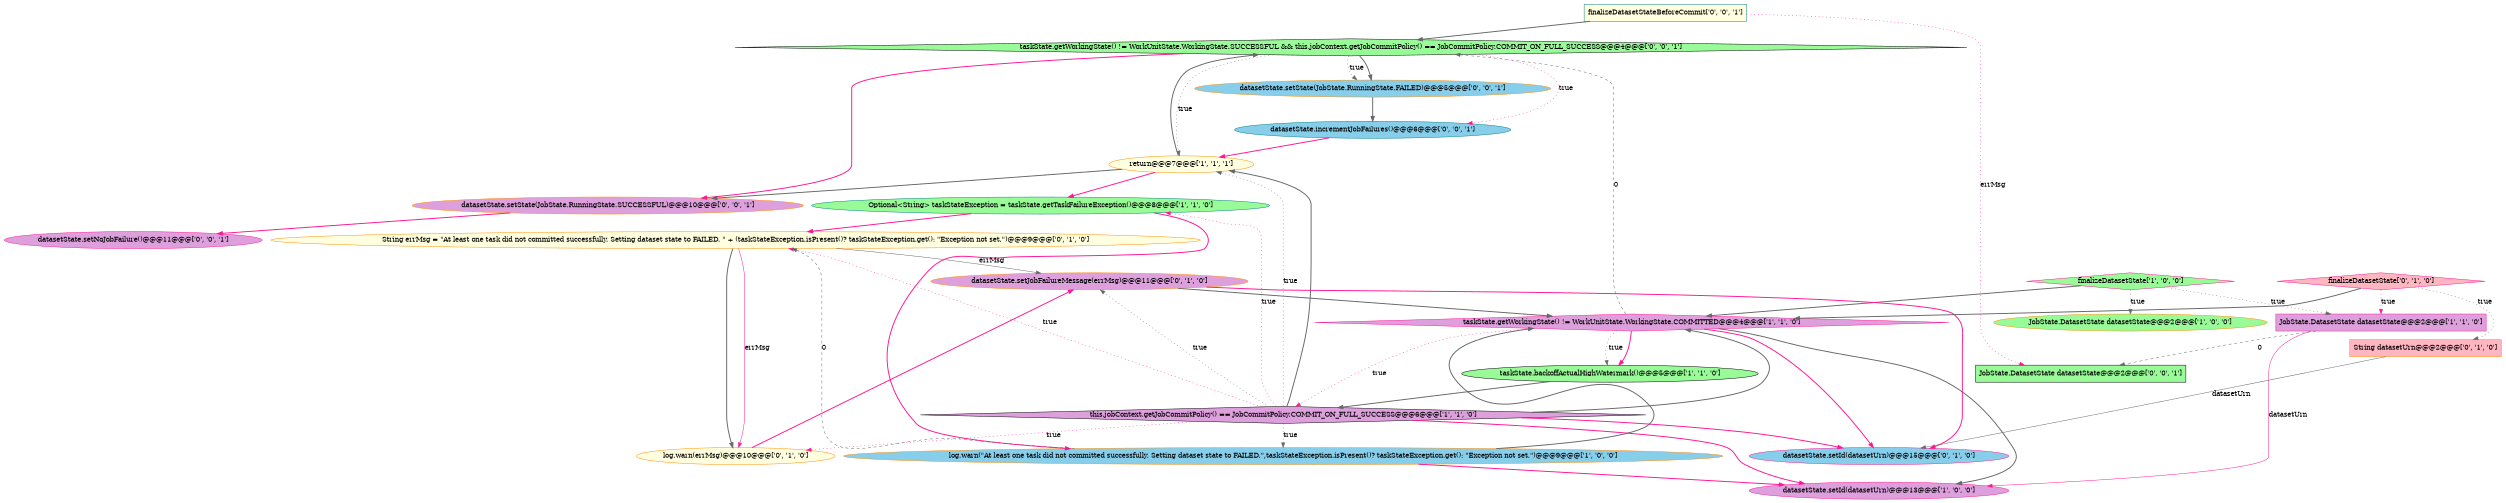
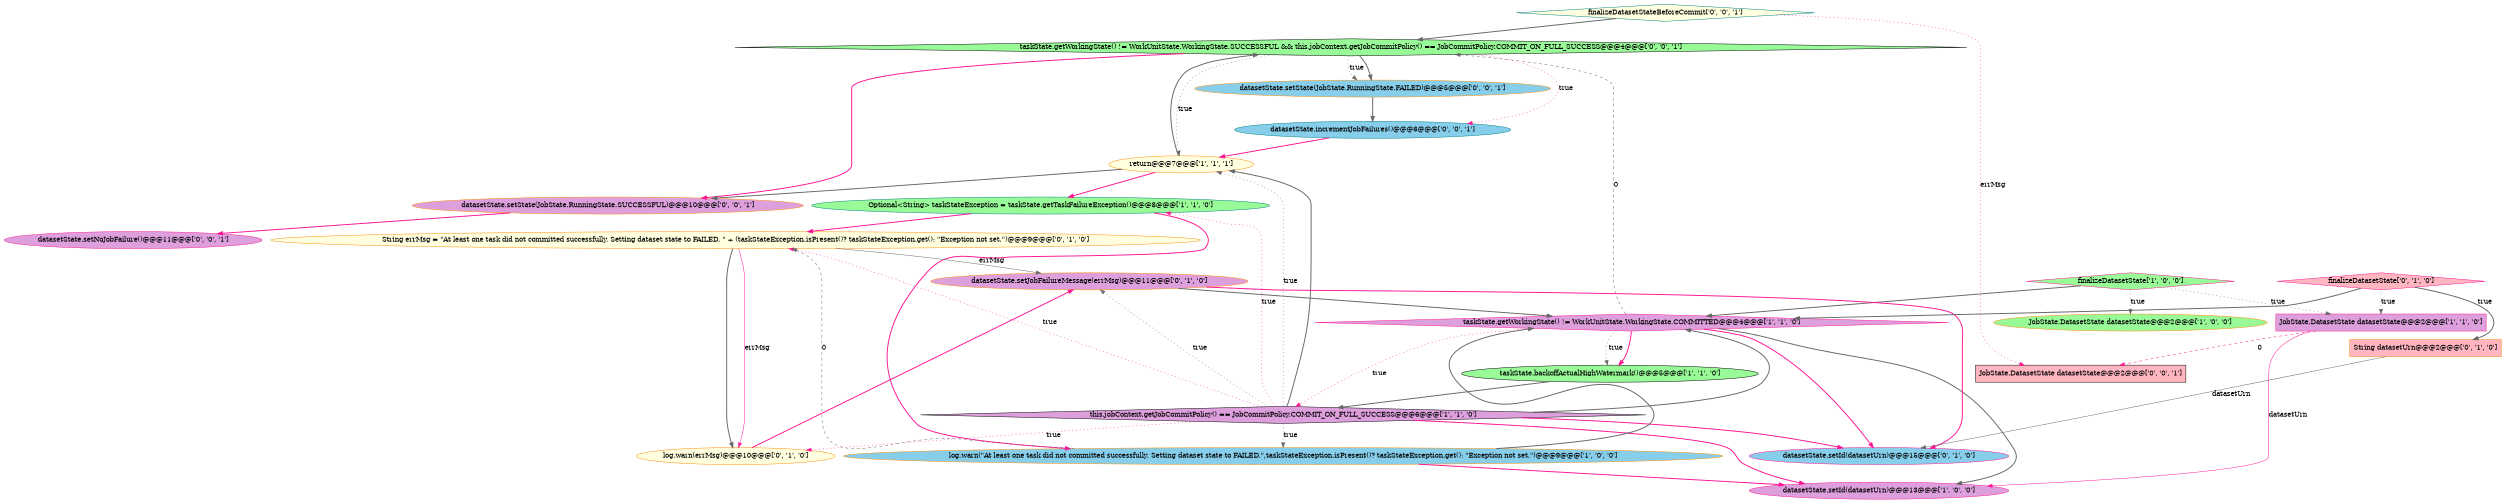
(1665, 13) -> (1665, 13)
(2381, 300) -> (2381, 300)
(2470, 302) -> (2470, 302)
(2220, 346) -> (2220, 346)
(2081, 374) -> (2081, 374)
